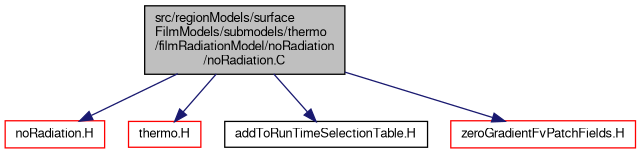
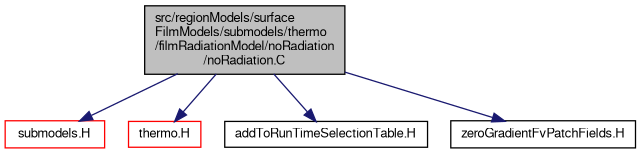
(55, 134) -> (55, 134)
(543, 134) -> (543, 134)
